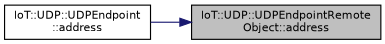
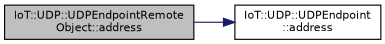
(165, 22) -> (209, 22)
